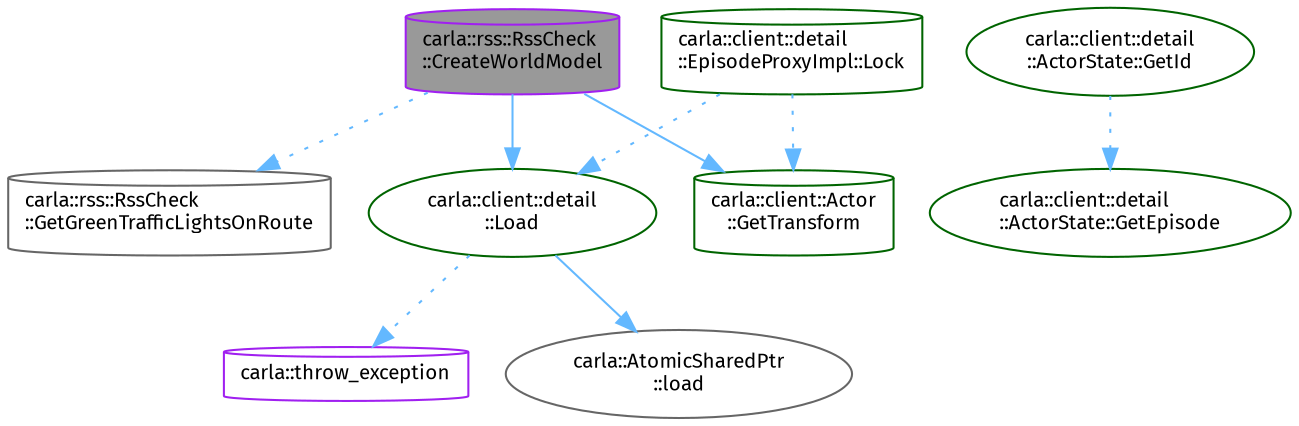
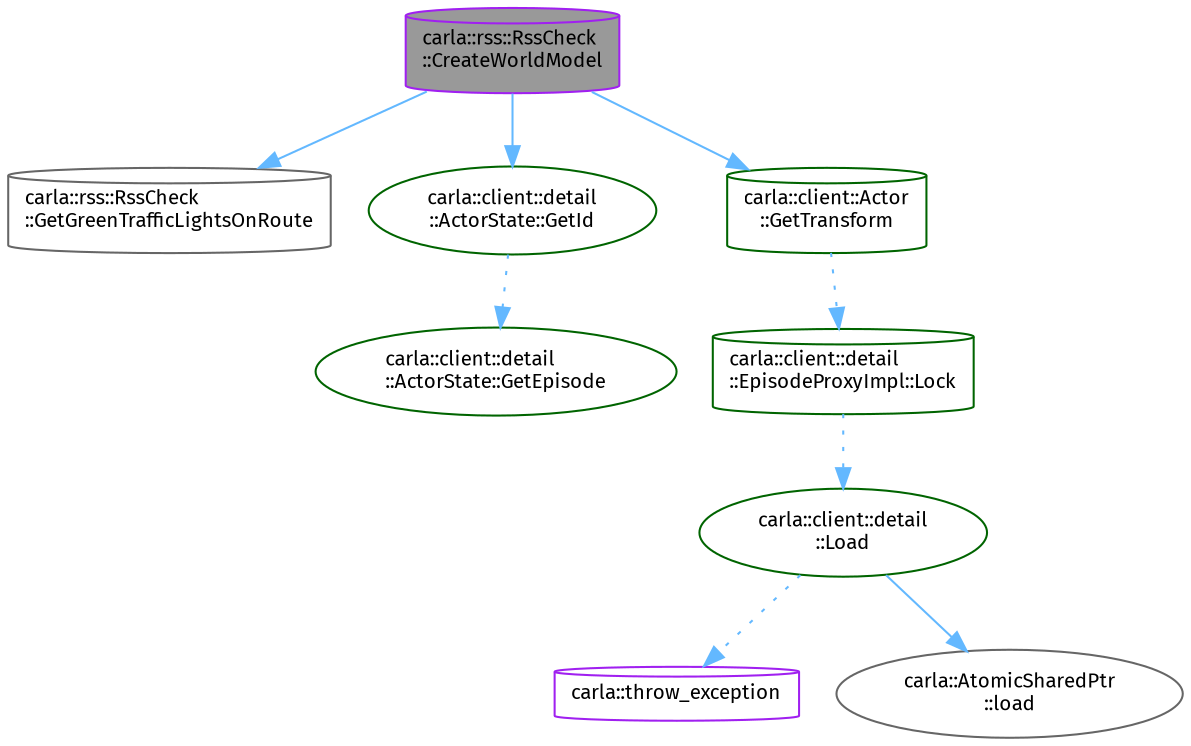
(513, 121) -> (513, 120)
(793, 122) -> (834, 280)
(352, 127) -> (352, 125)
